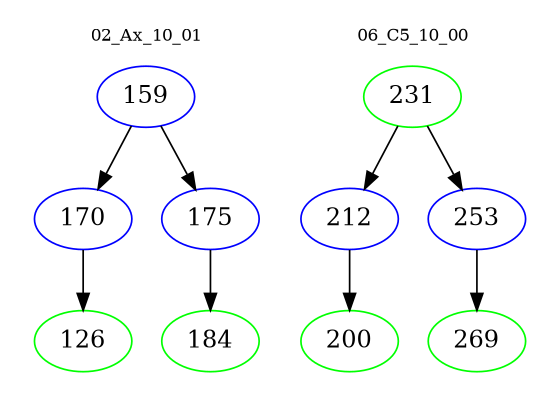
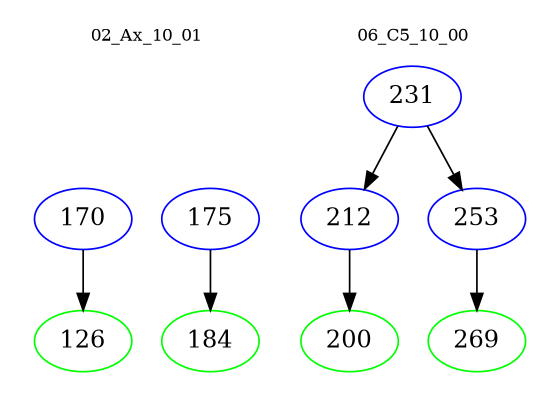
(146, 97) -> none
(412, 97) -> (412, 97)
